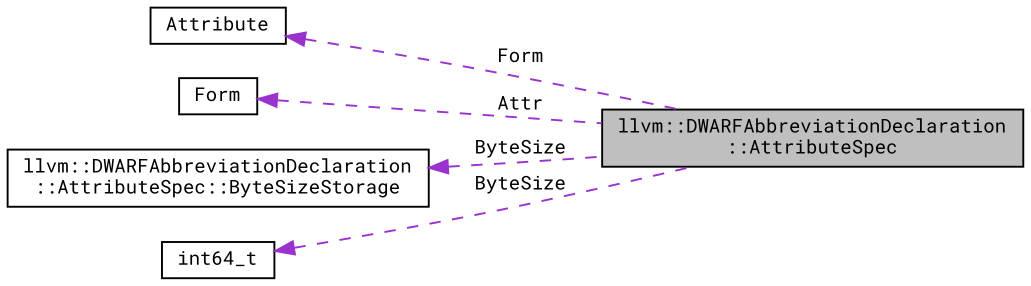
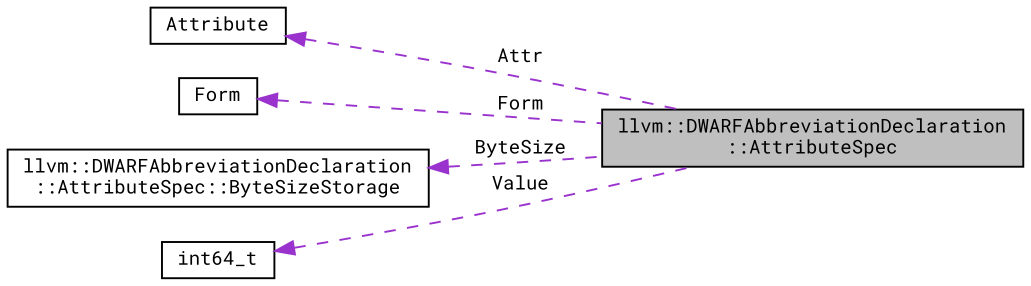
(515, 57) -> (515, 57)
(515, 105) -> (515, 105)
(515, 185) -> (515, 185)
